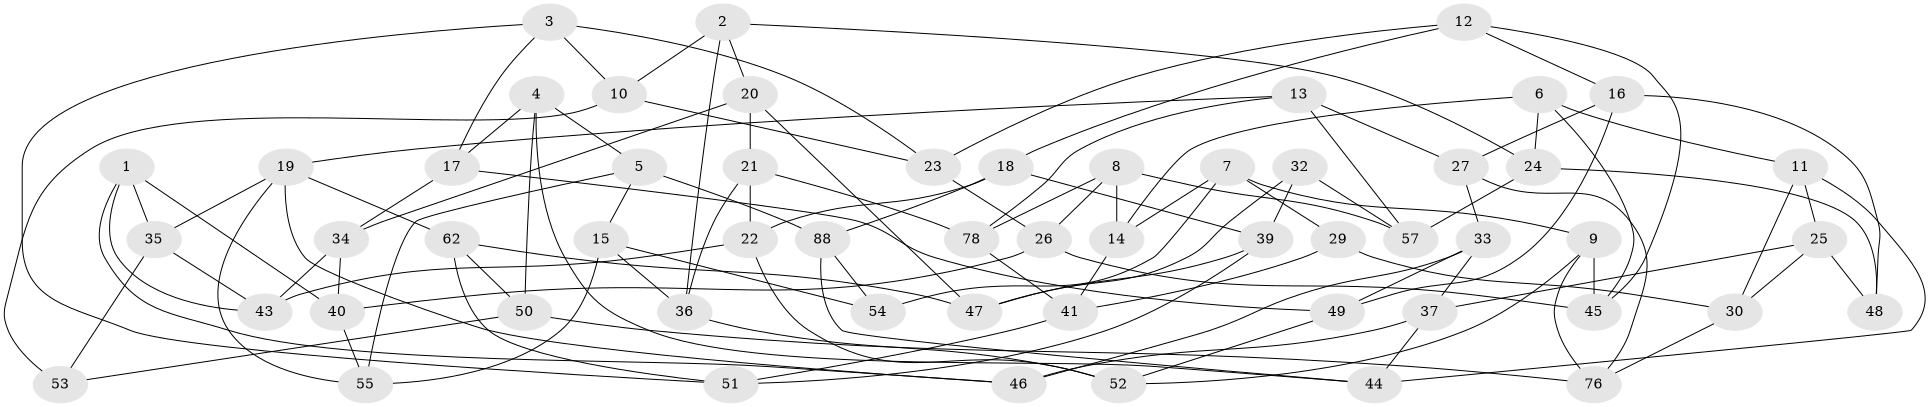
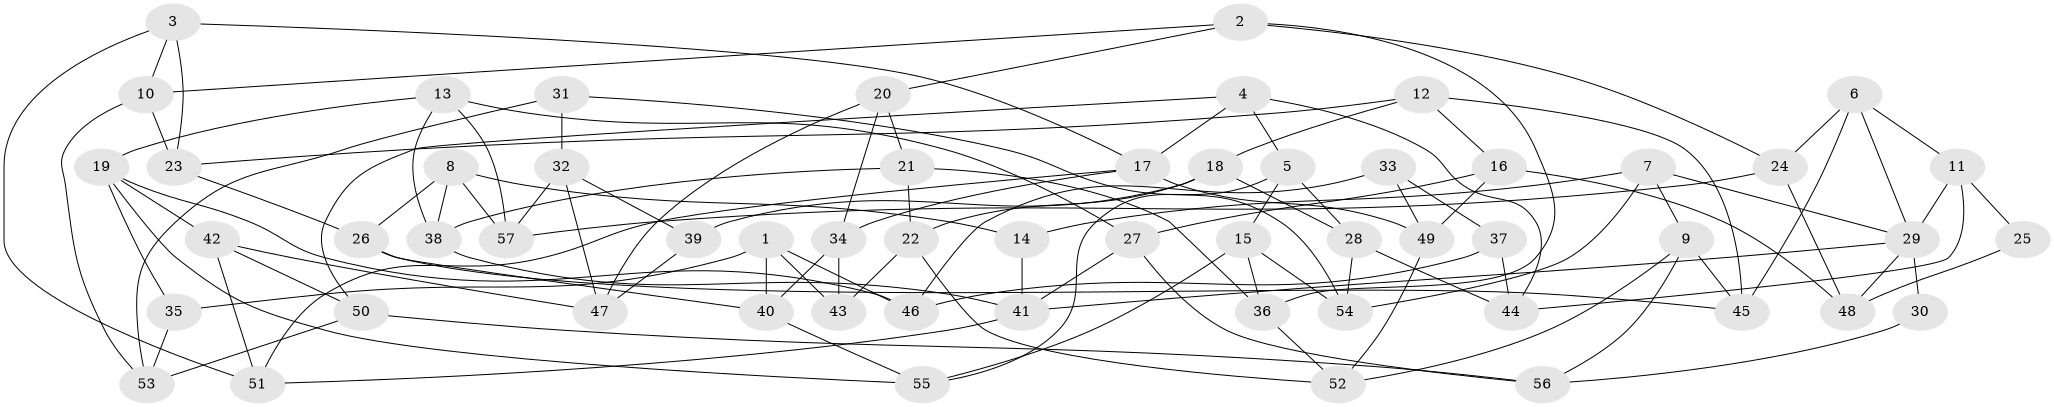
none -> (562, 95)
(1302, 120) -> (1883, 167)
(1470, 197) -> (1083, 273)
(452, 240) -> (212, 240)
(823, 240) -> (1354, 240)
(972, 240) -> (434, 240)
(1768, 240) -> (1935, 203)
(210, 276) -> none
(1777, 276) -> none
(1608, 279) -> none
none -> (1877, 279)
(1064, 343) -> (603, 238)
(1594, 385) -> (1543, 385)
